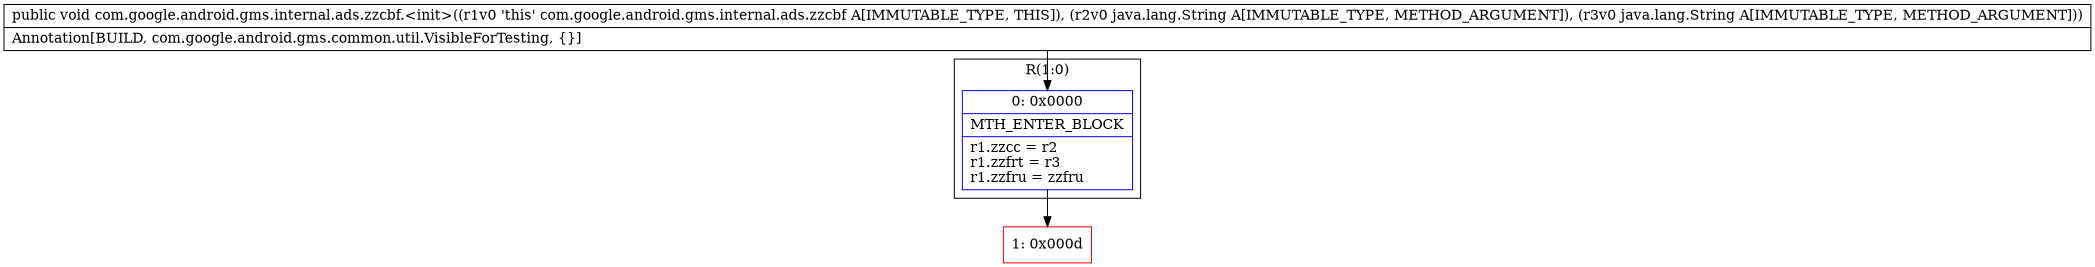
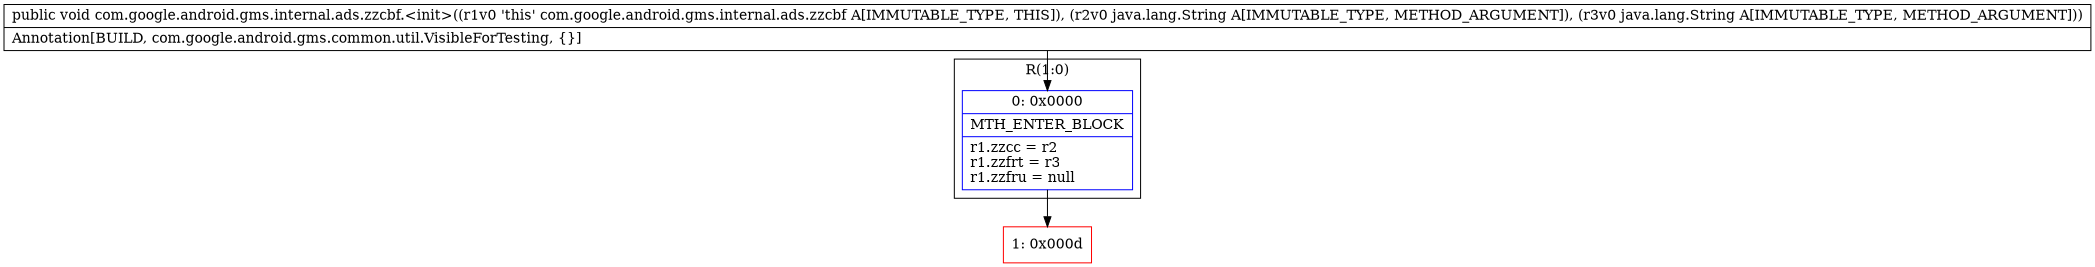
(1027, 178) -> (1023, 178)
